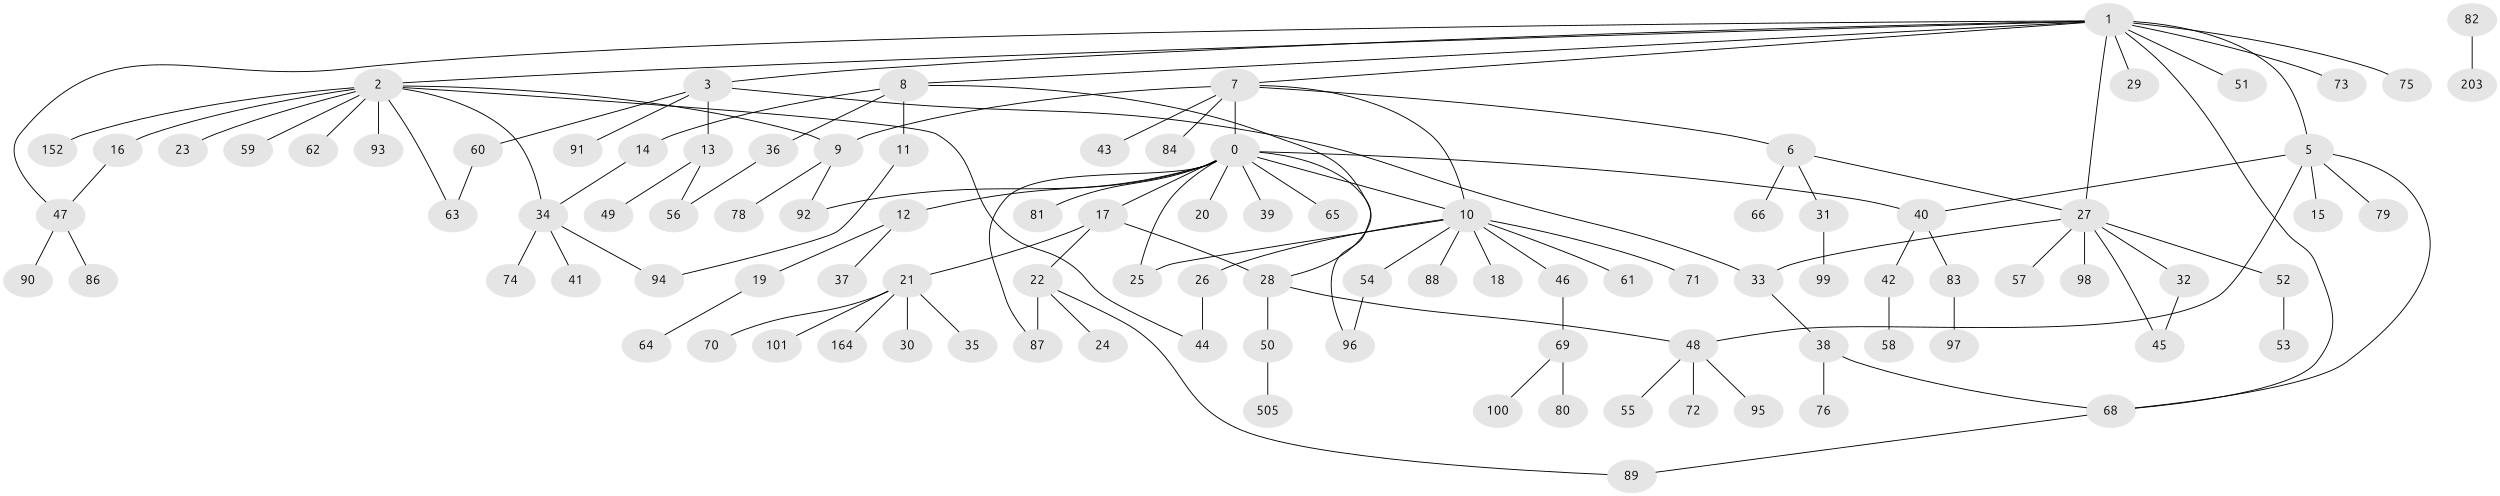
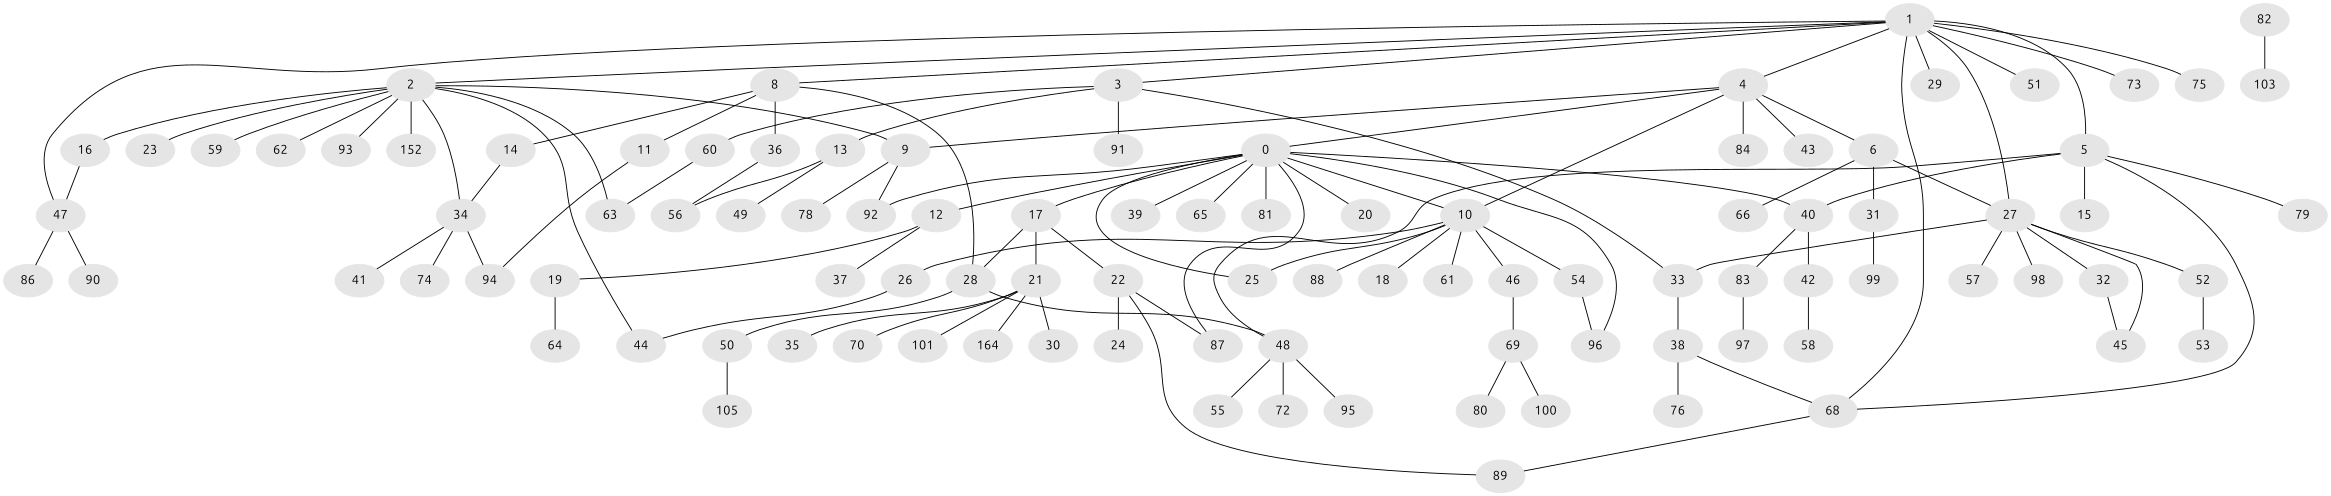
(1235, 85) -> (1743, 85)
(2472, 85) -> (2265, 85)
(1693, 281) -> none
(1268, 411) -> (727, 411)
